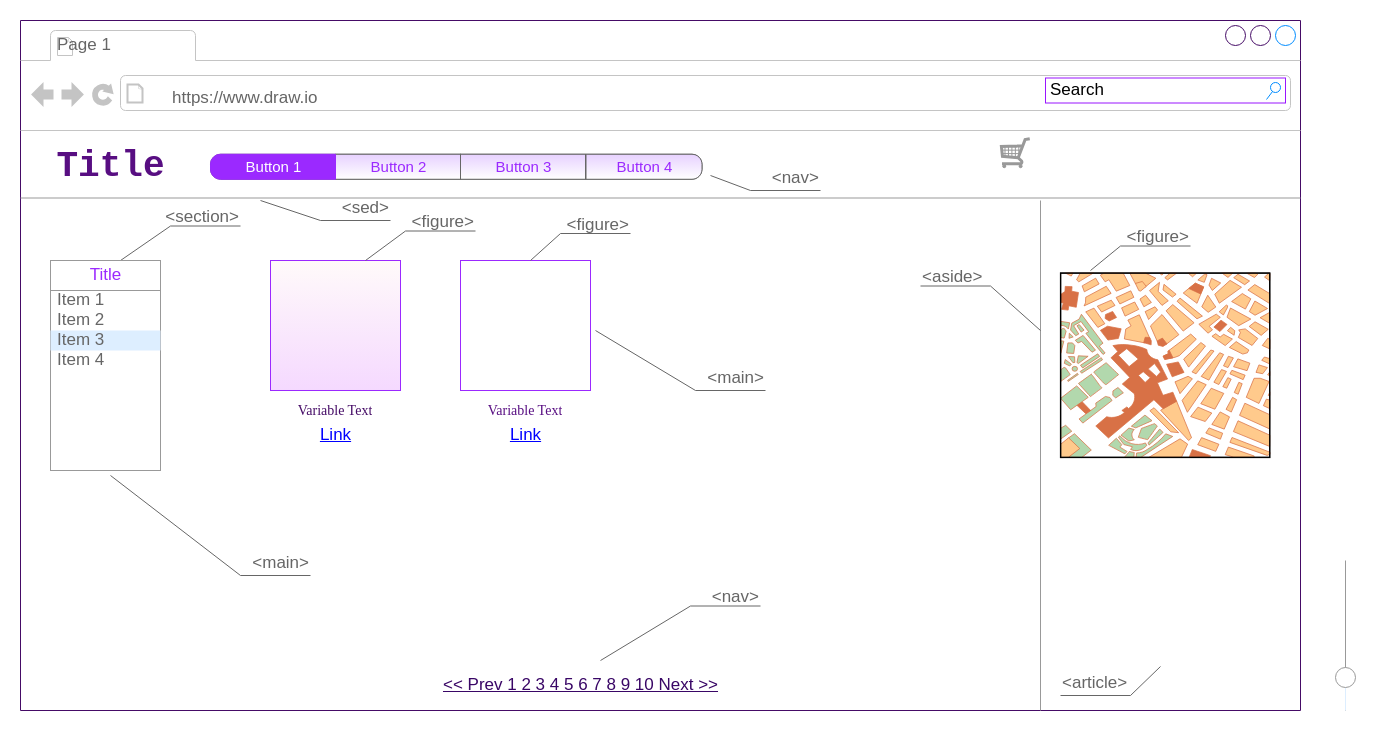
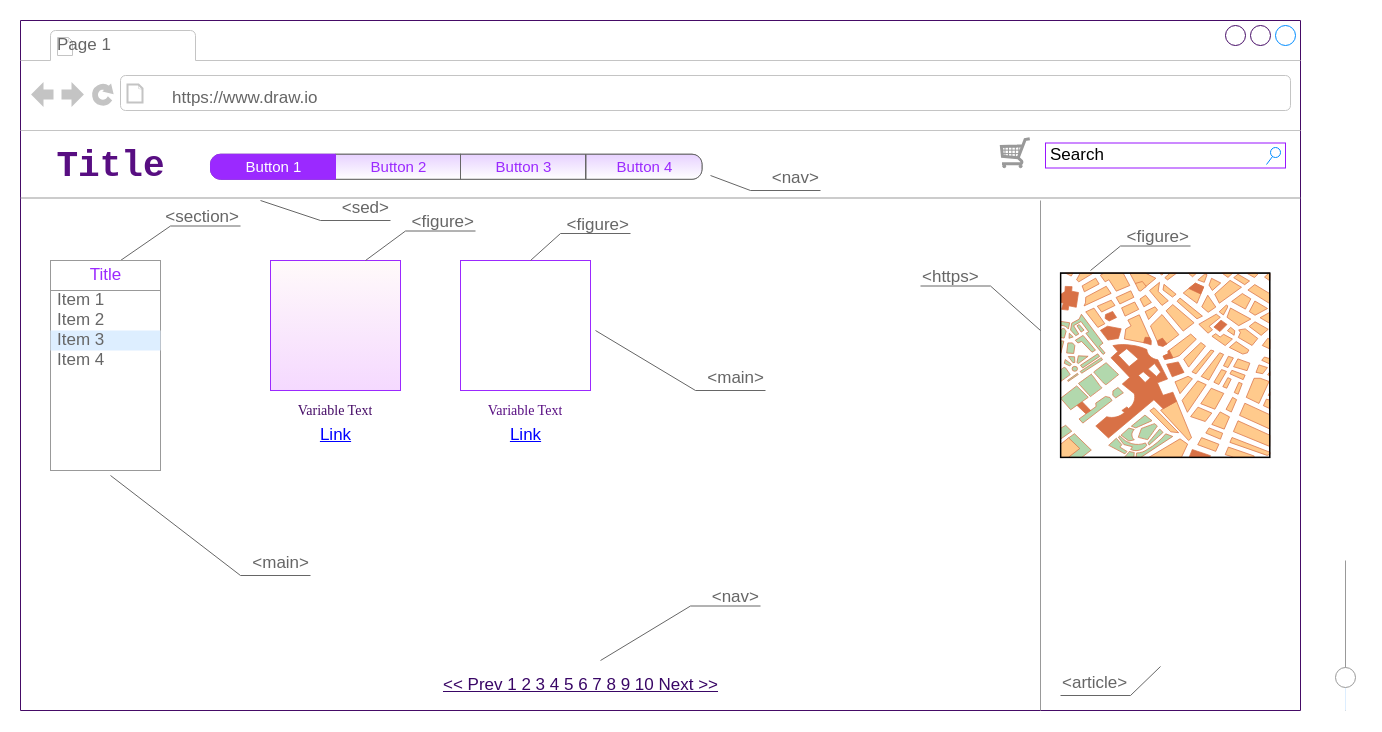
(1166, 91) -> (1166, 156)
(954, 278) -> (956, 278)
